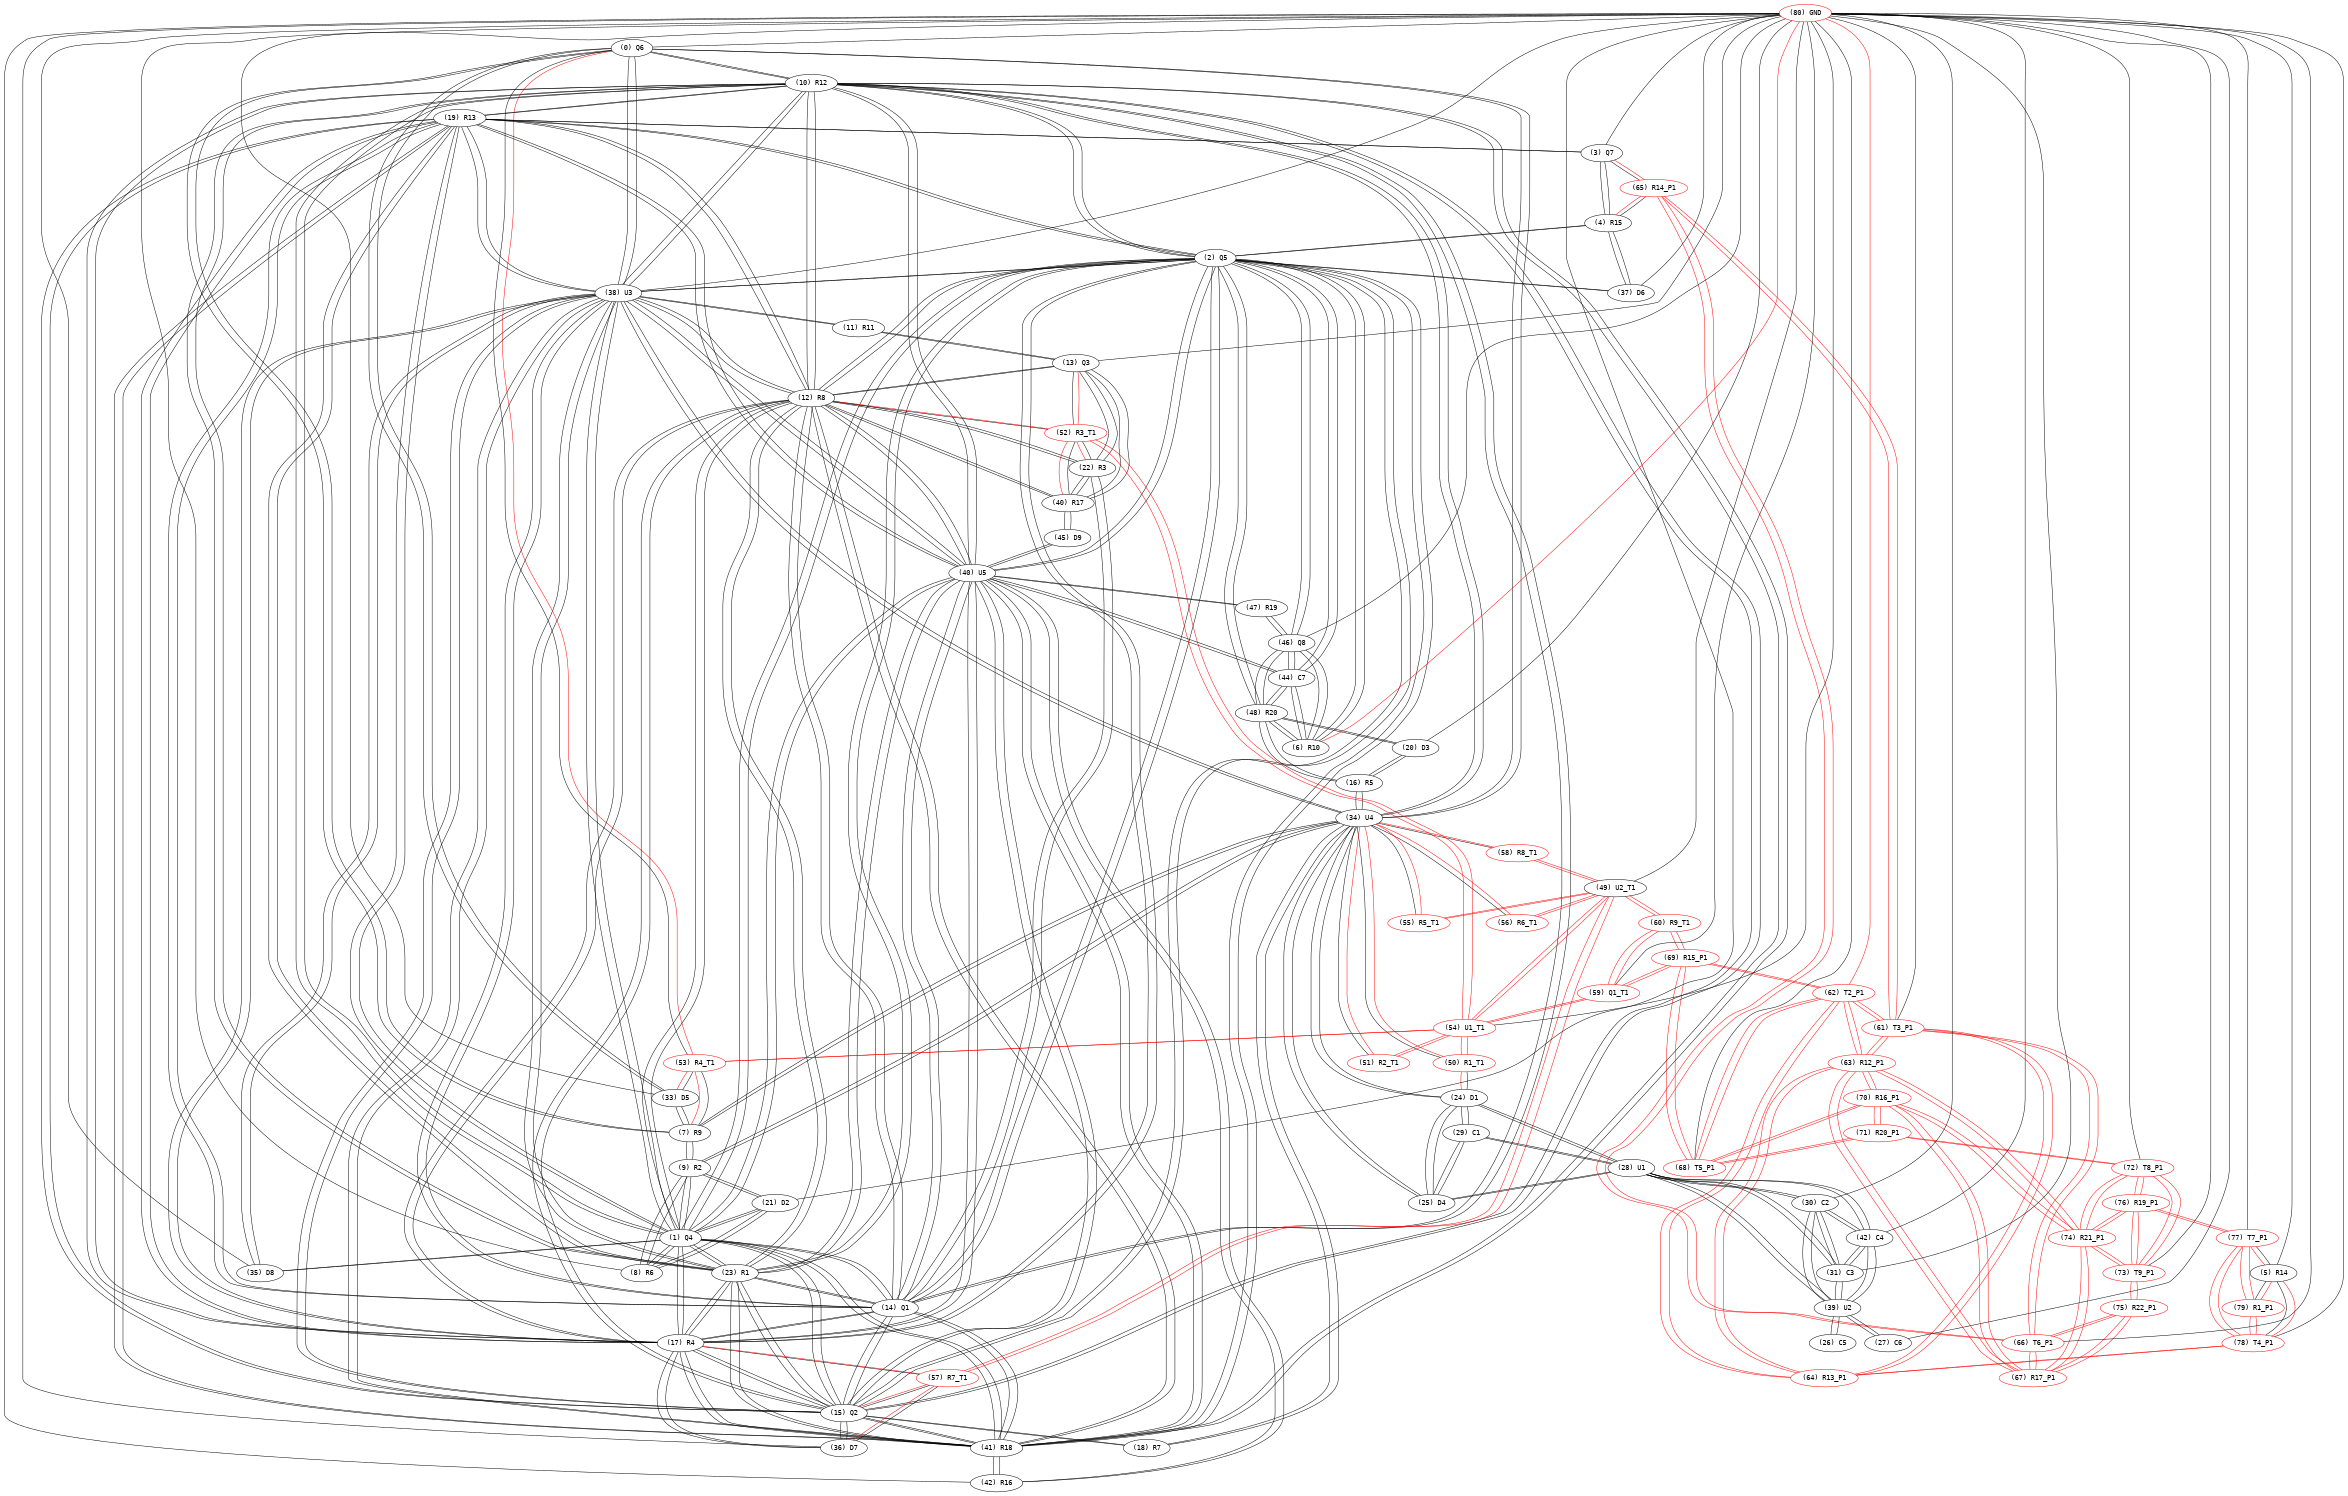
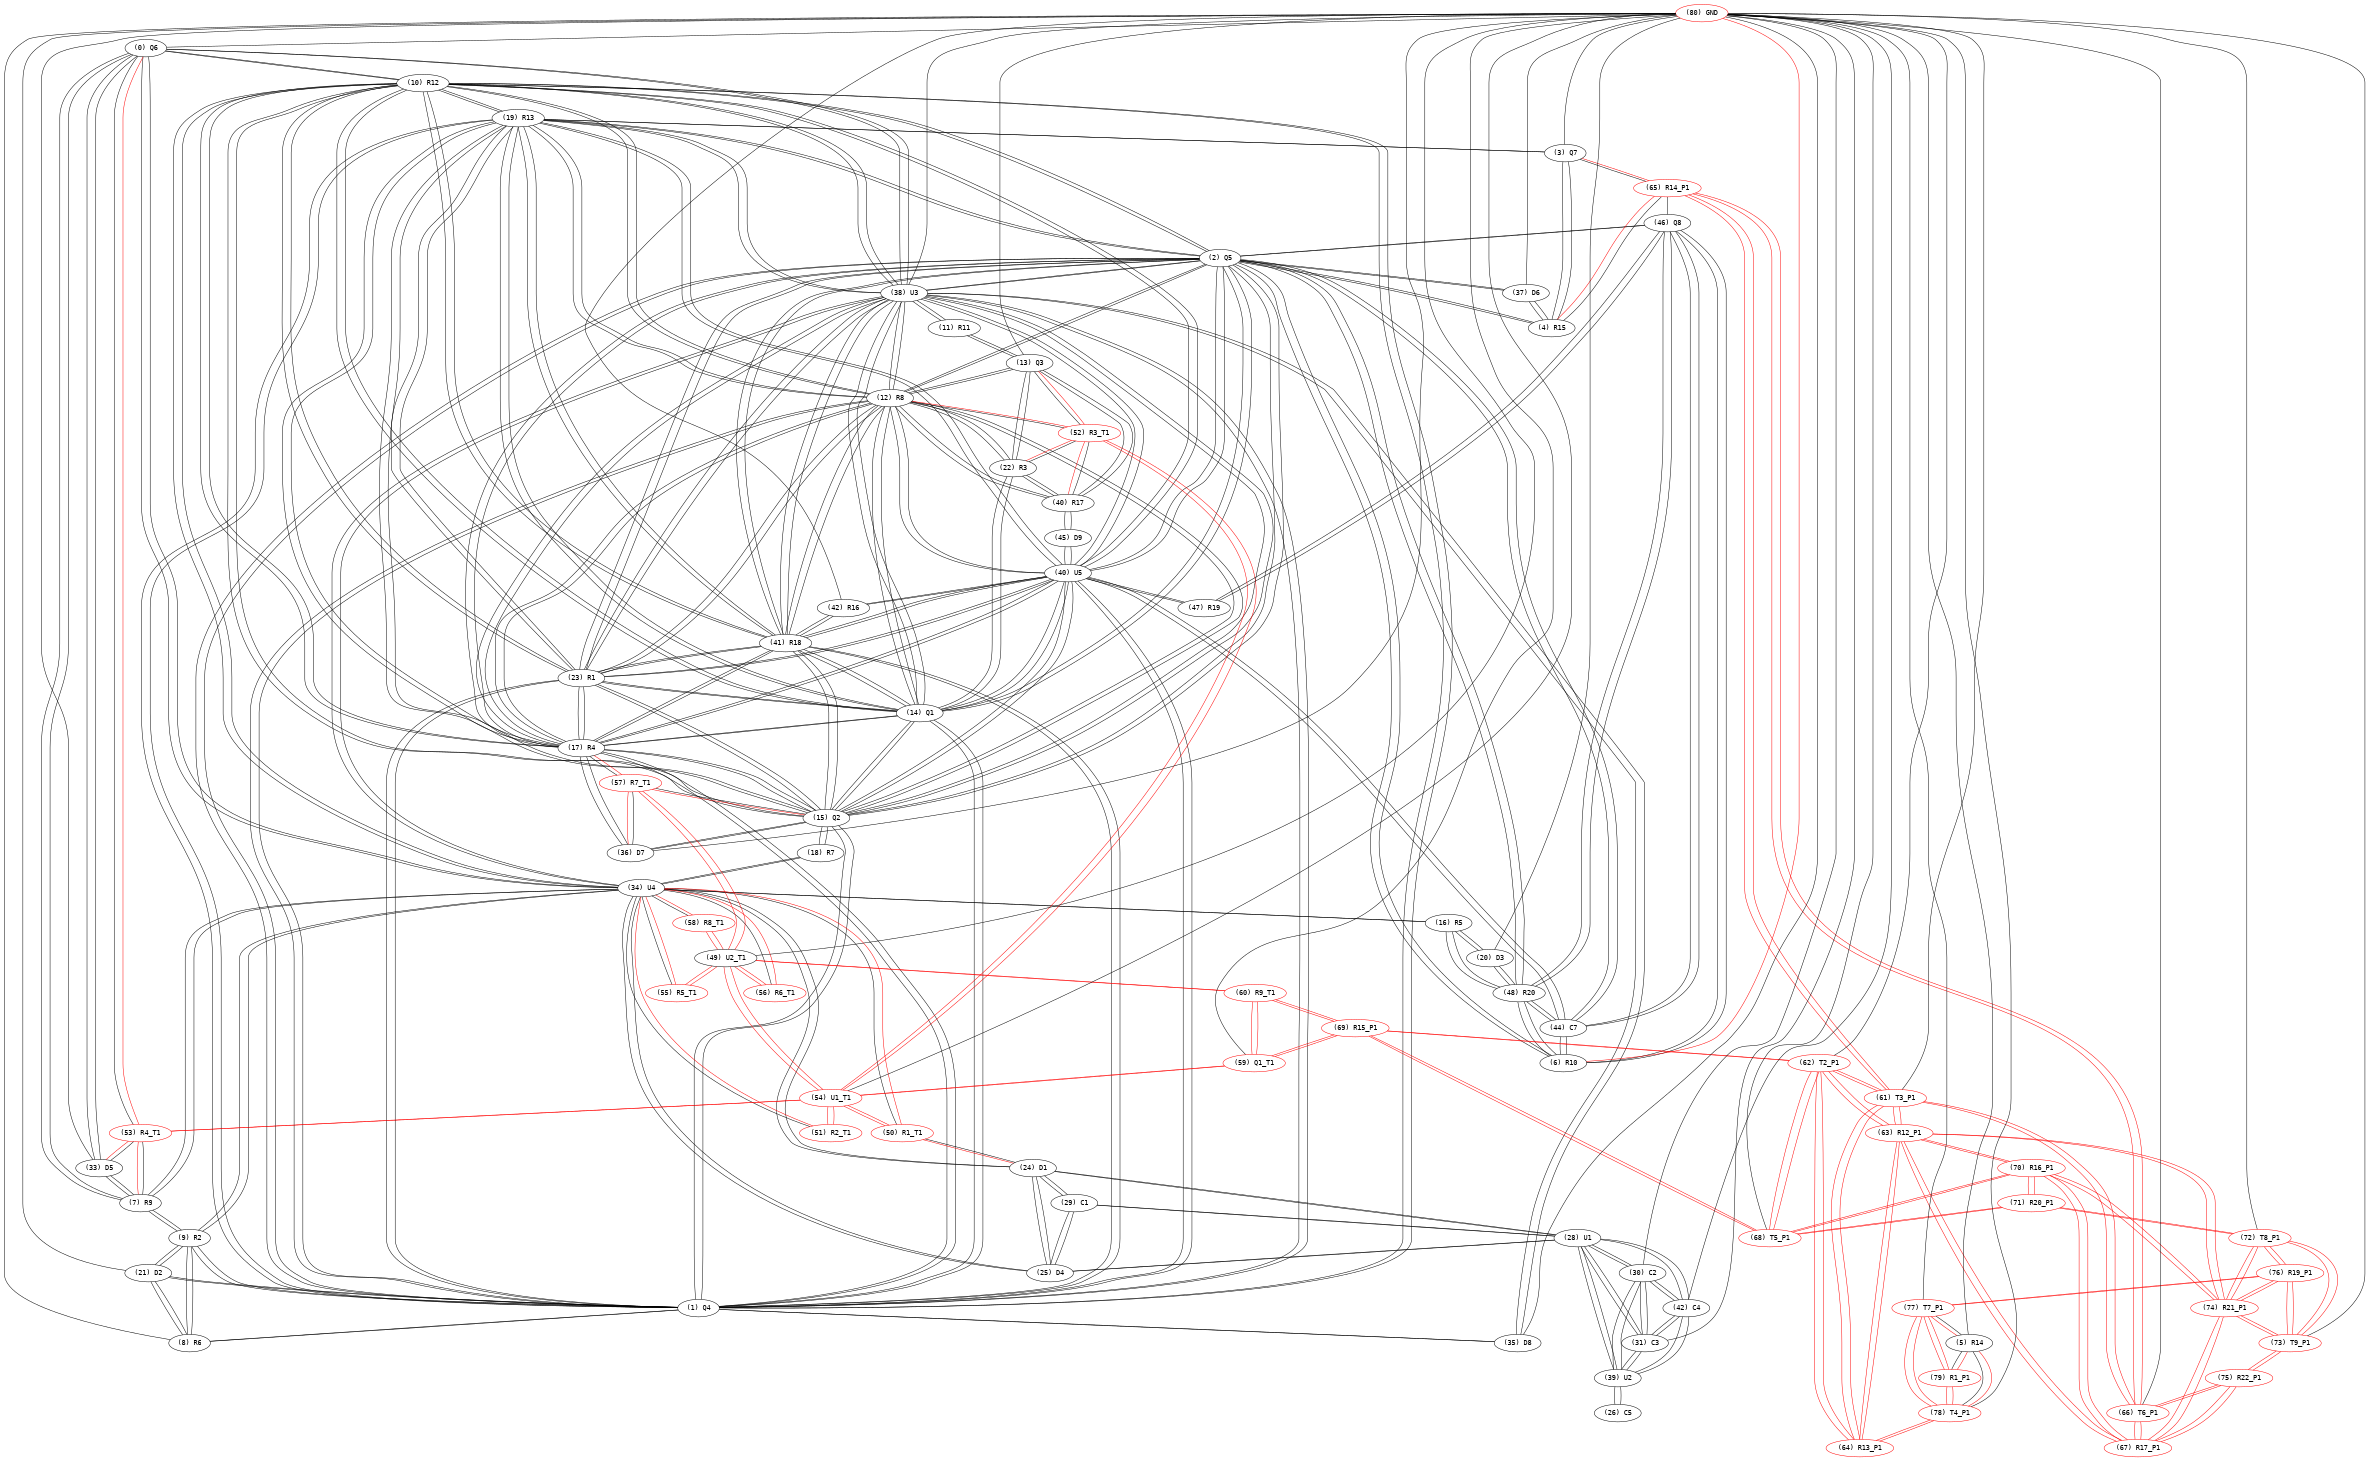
(1587, 330) -> (1667, 206)
(1870, 493) -> (1947, 453)
(1888, 1343) -> none
